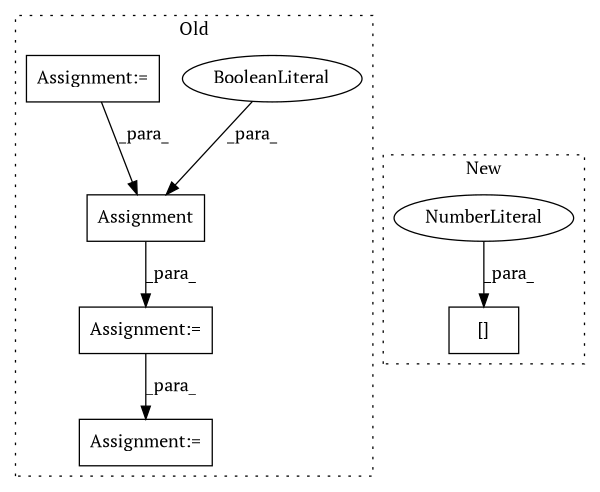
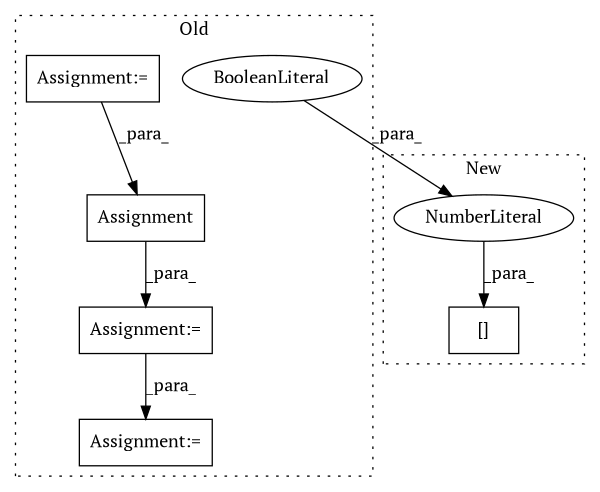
(214, 143) -> (362, 138)
